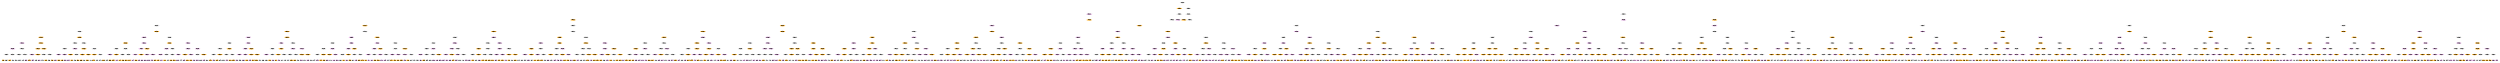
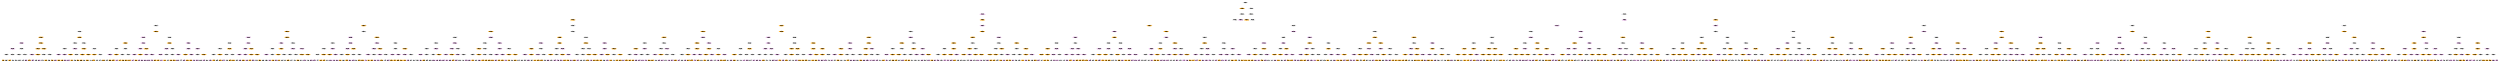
(832, 60) -> none
none -> (1200, 60)
